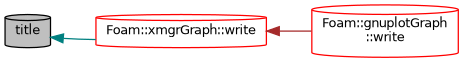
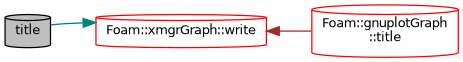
(385, 31) -> (385, 31)
(80, 39) -> (67, 24)
